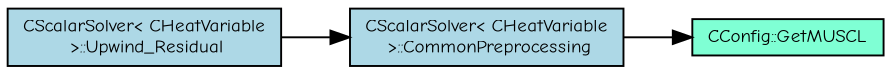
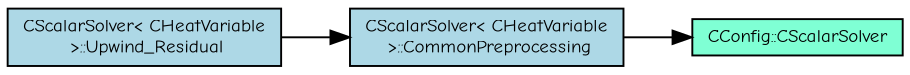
(788, 37) -> (798, 37)
